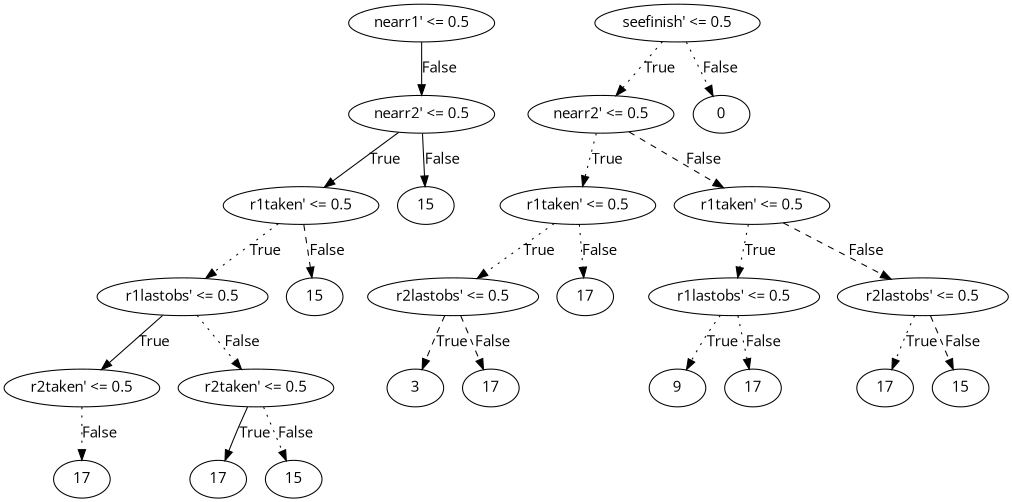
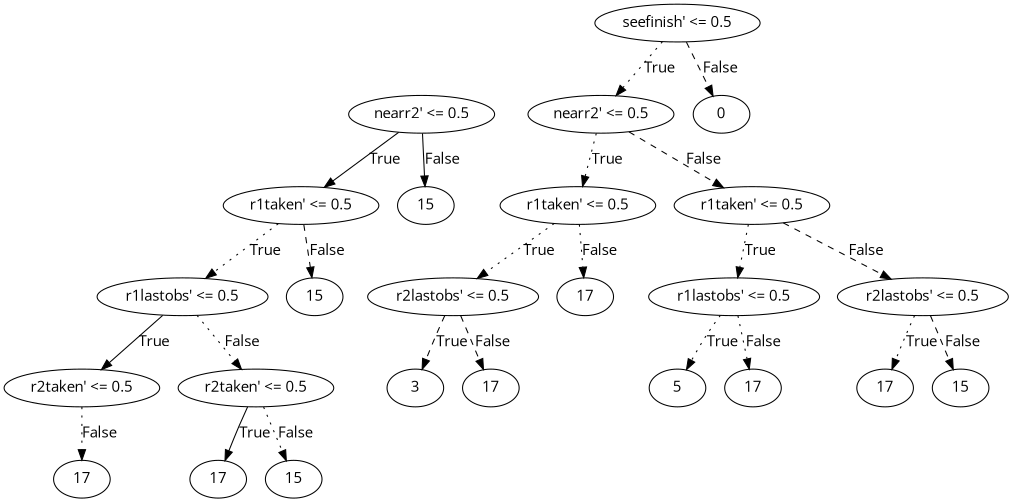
(422, 23) -> none
(697, 64) -> (697, 64)
(677, 388) -> (677, 388)
